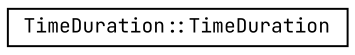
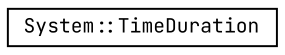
(178, 27) -> (142, 27)
